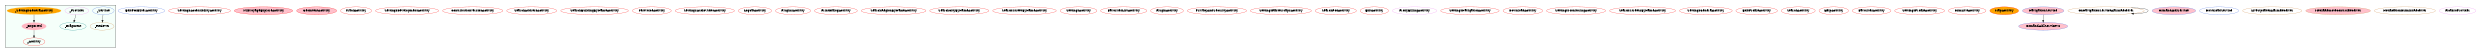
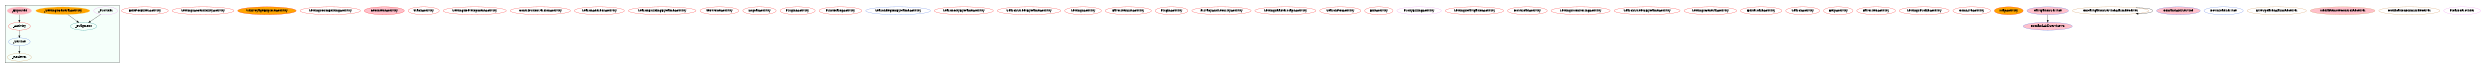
(141, 11) -> (145, 11)
(264, 11) -> (267, 11)
none -> (330, 11)
(705, 11) -> none
(894, 11) -> (898, 11)
(34, 17) -> (72, 18)
none -> (19, 33)
